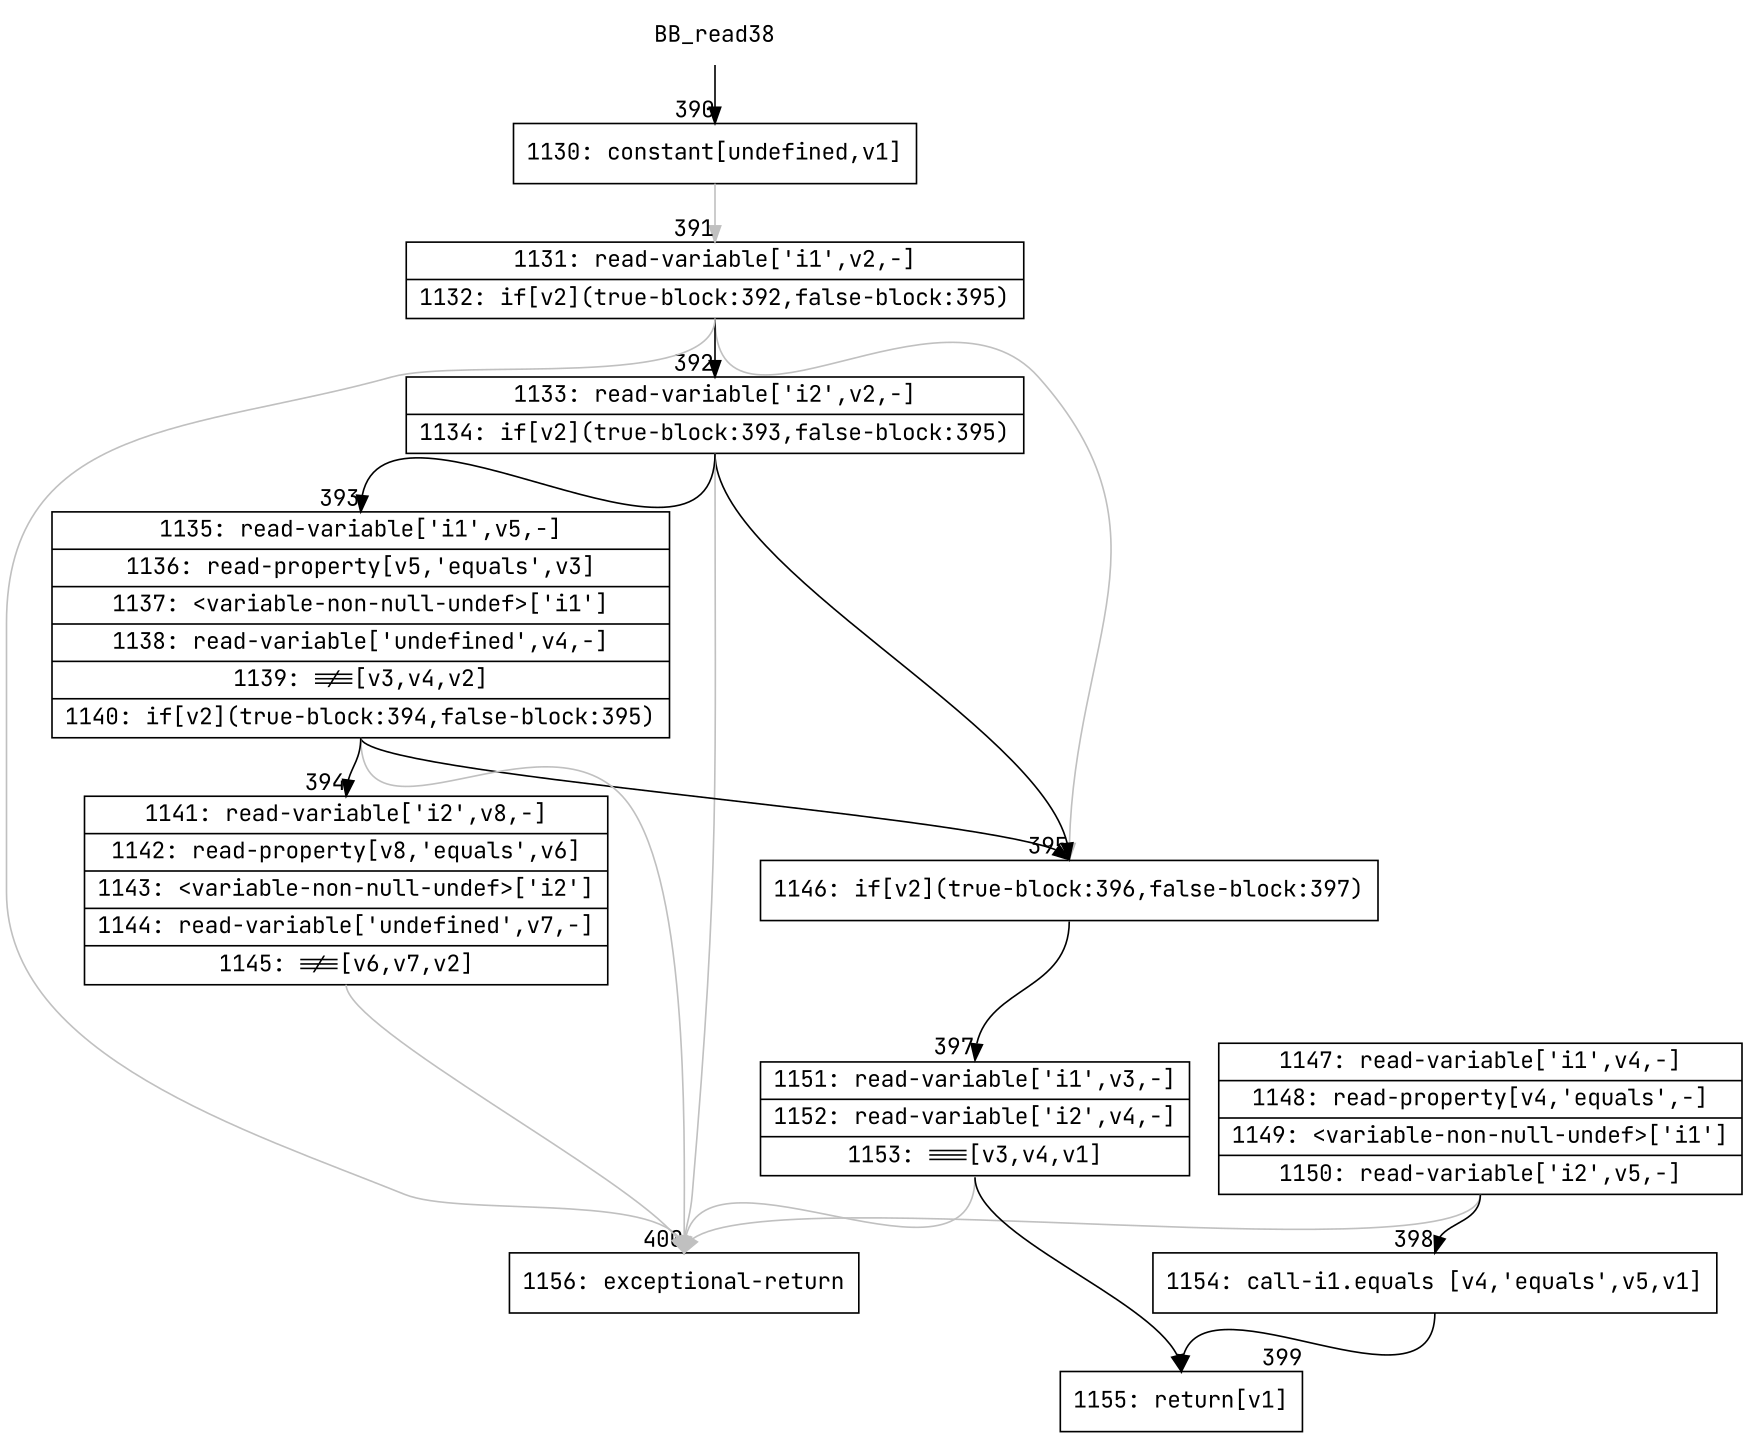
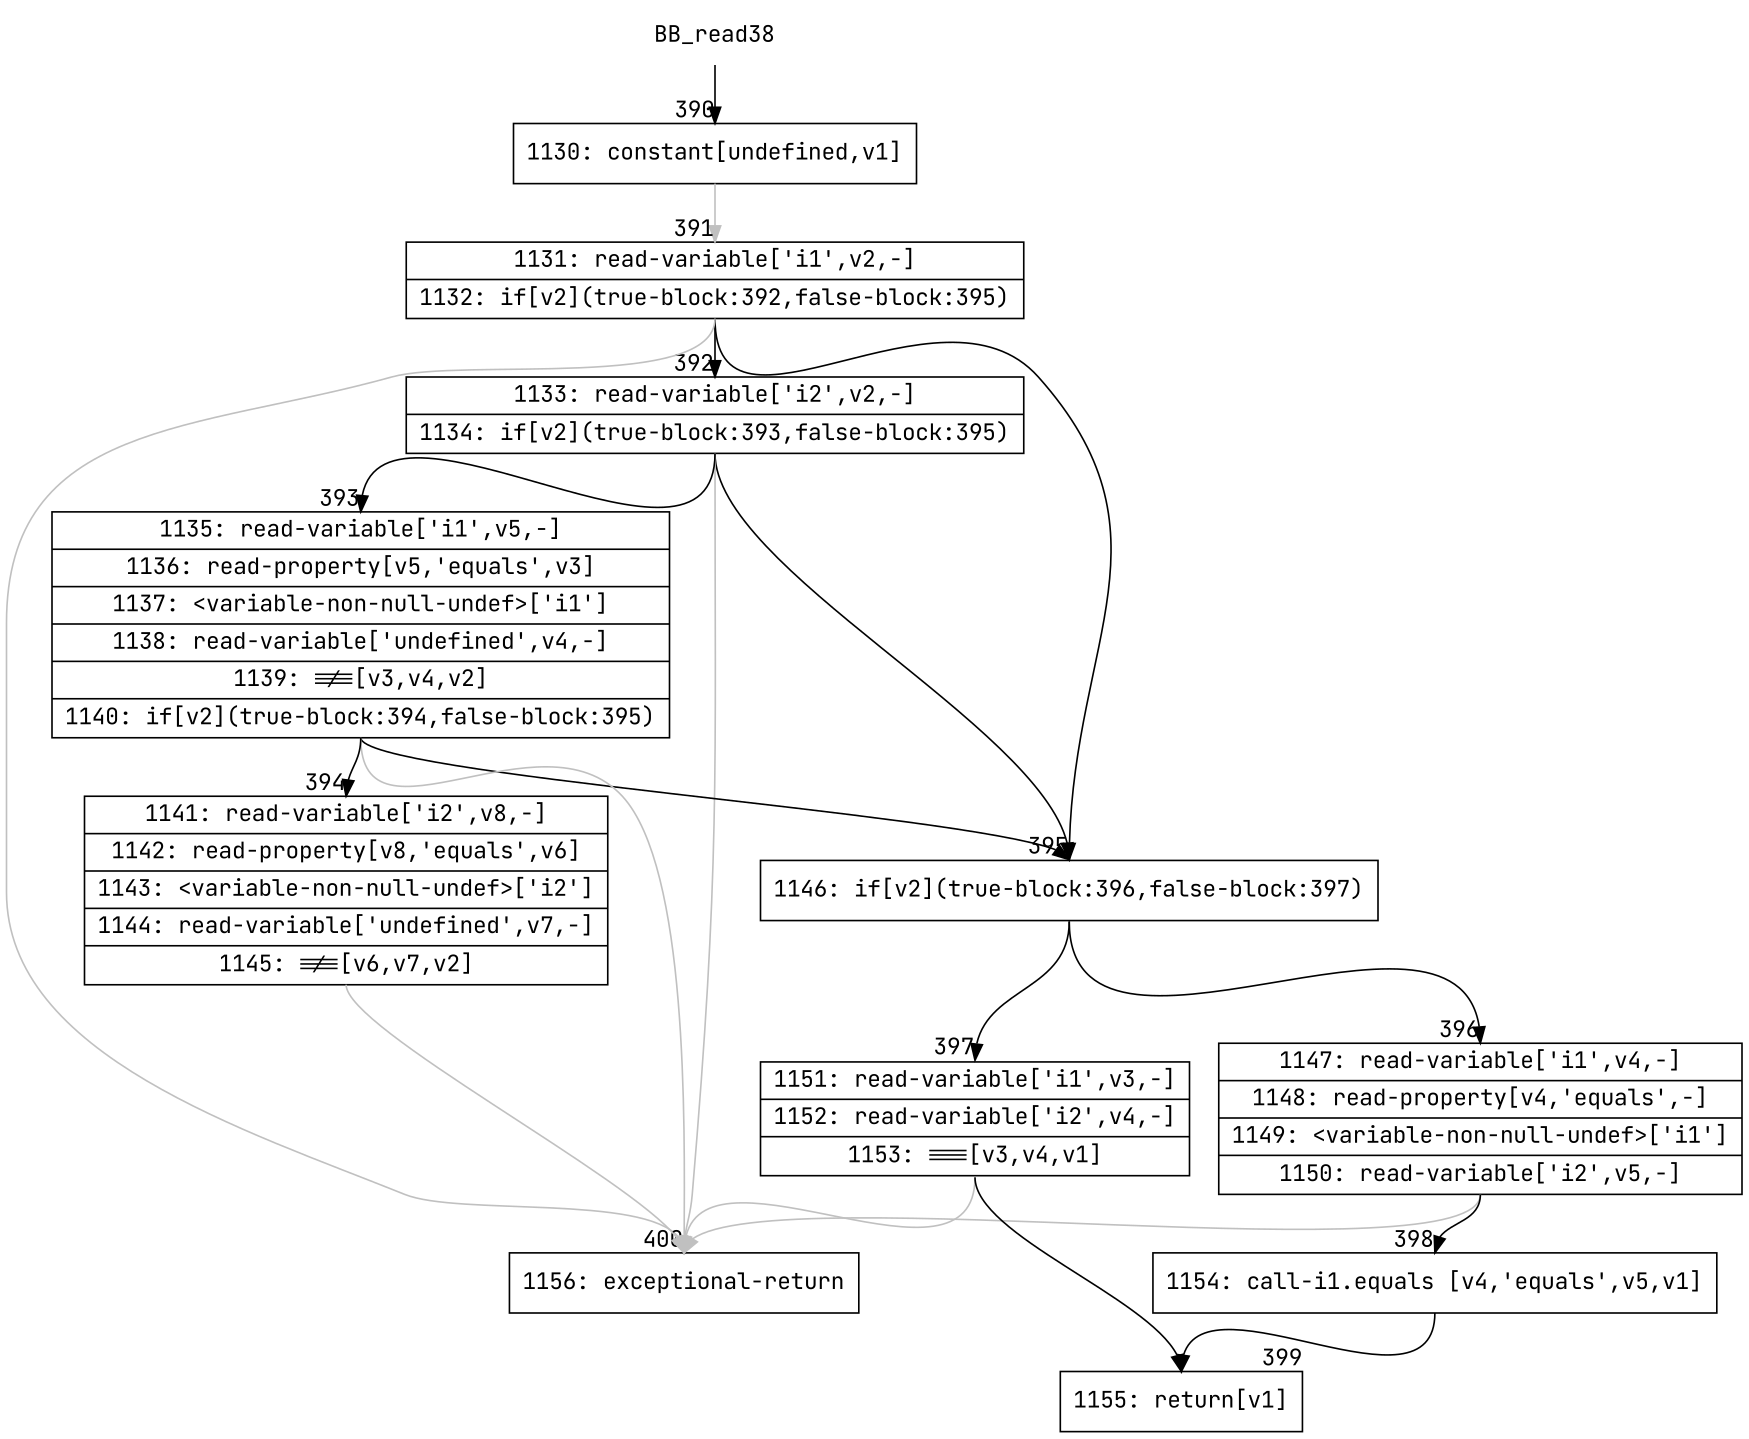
(1073, 424) -> (1073, 424)
none -> (1267, 984)
